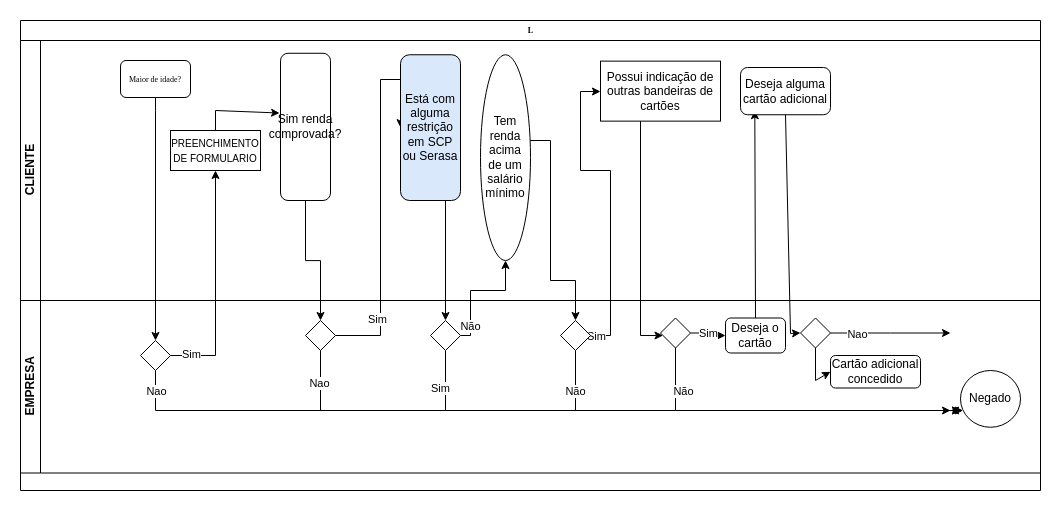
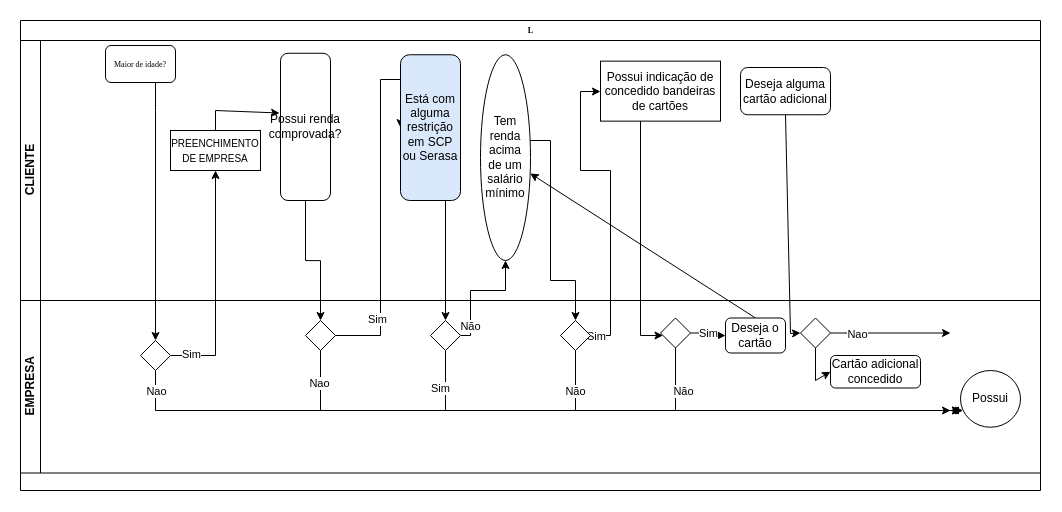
(156, 79) -> (141, 64)
(661, 92) -> (661, 92)
(306, 127) -> (306, 127)
(216, 151) -> (216, 151)
(755, 218) -> (646, 248)
(991, 399) -> (991, 399)
